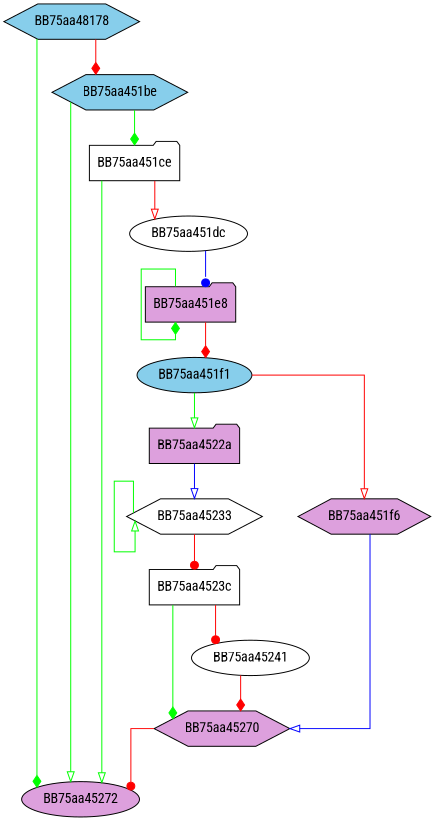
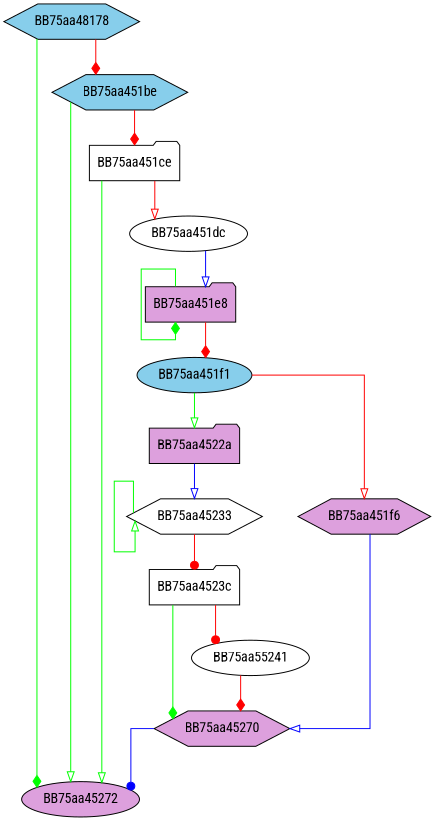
(135, 122) -> (135, 122)
(206, 264) -> (206, 264)
(250, 658) -> (250, 658)
(131, 744) -> (131, 744)
